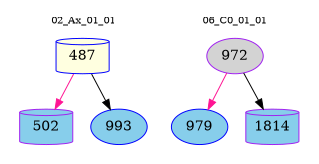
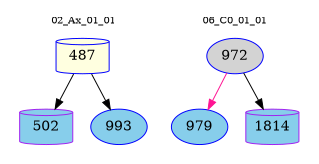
(235, 56) -> (235, 56)
(67, 87) -> (67, 87)
